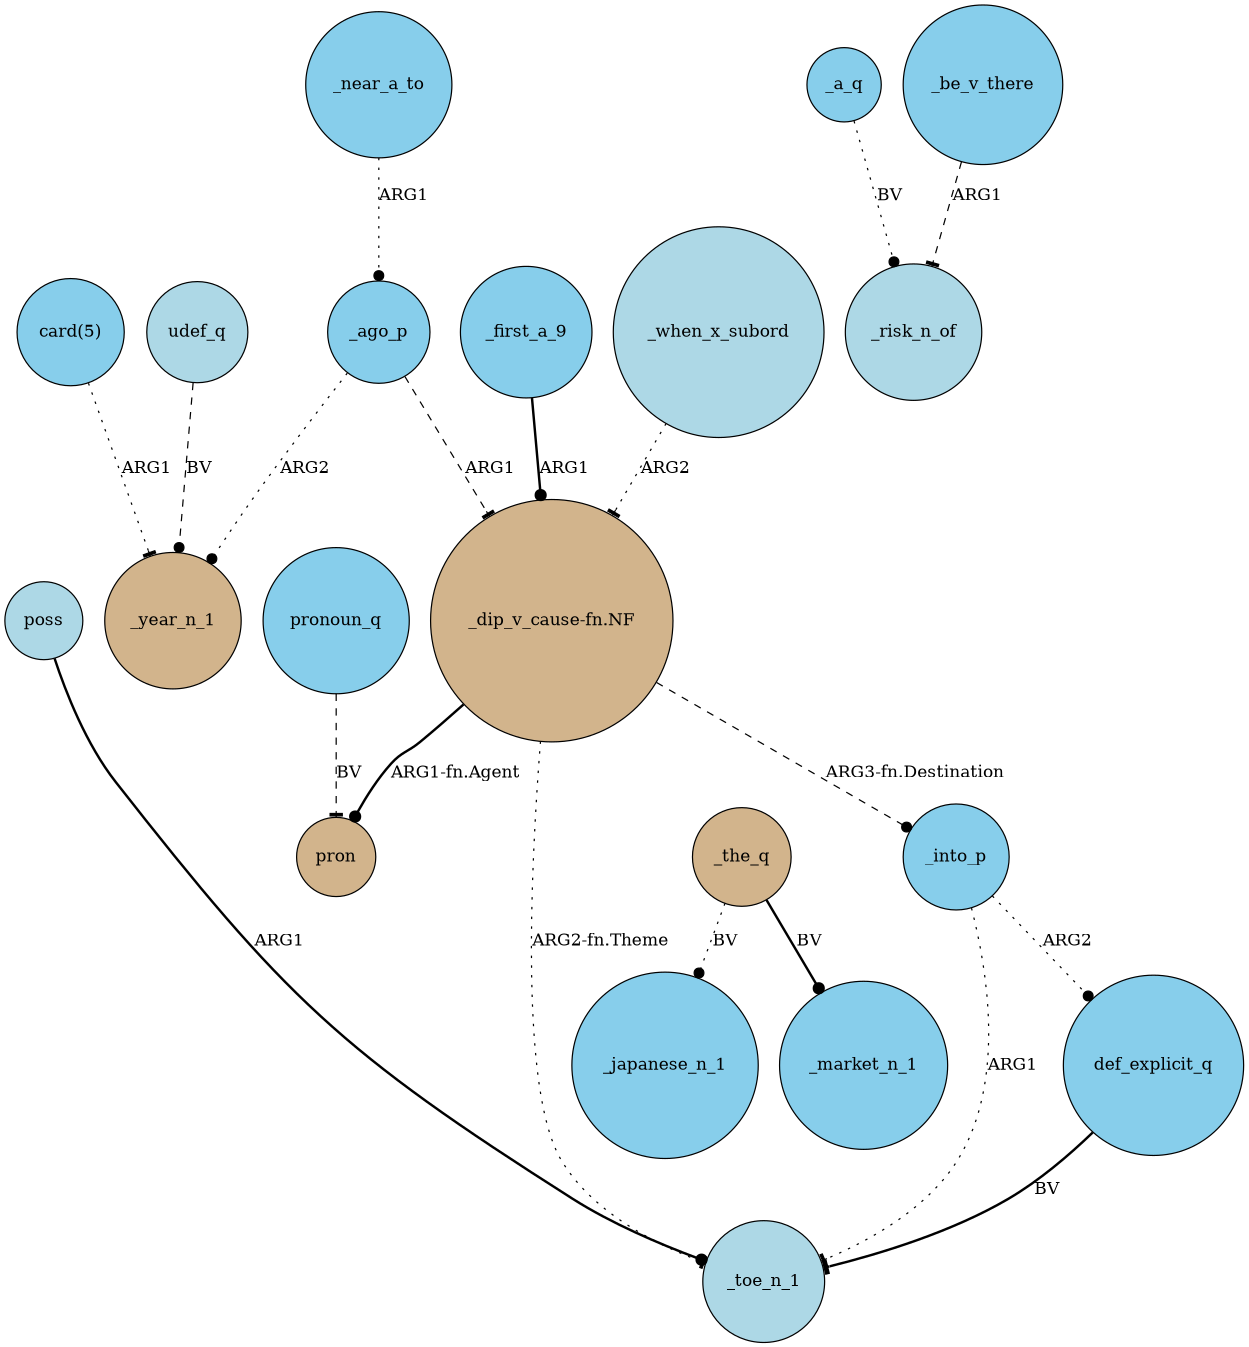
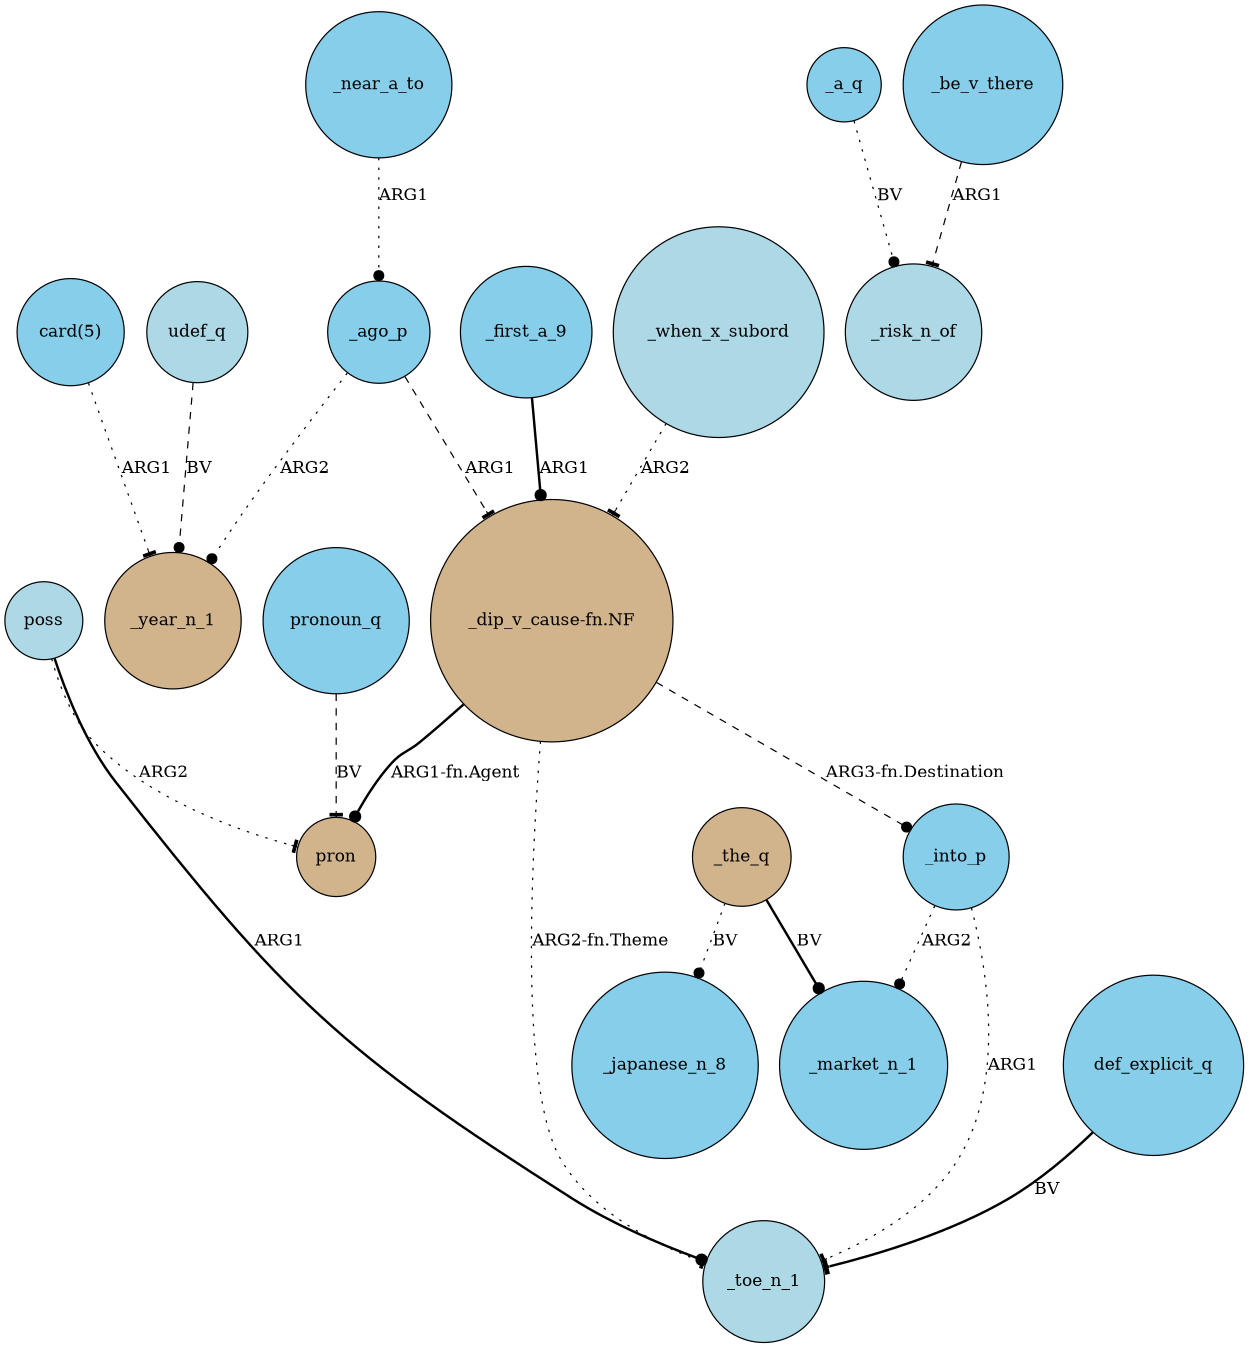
none -> (145, 783)
(1038, 944) -> (918, 943)
(665, 1065) -> (665, 1065)
